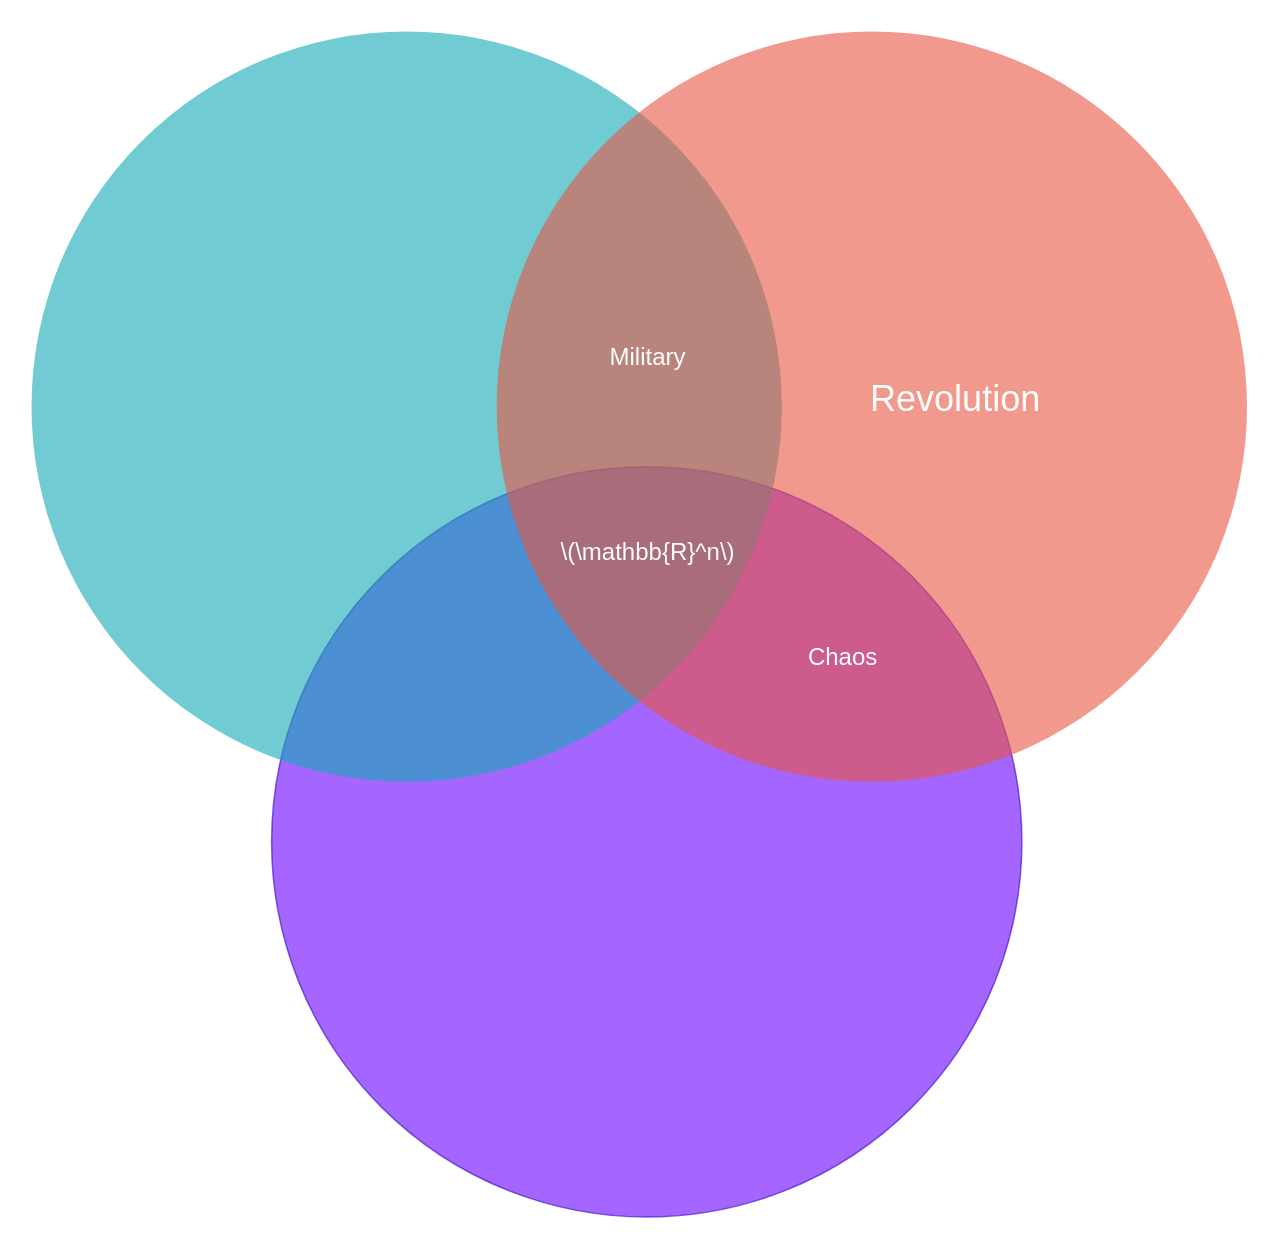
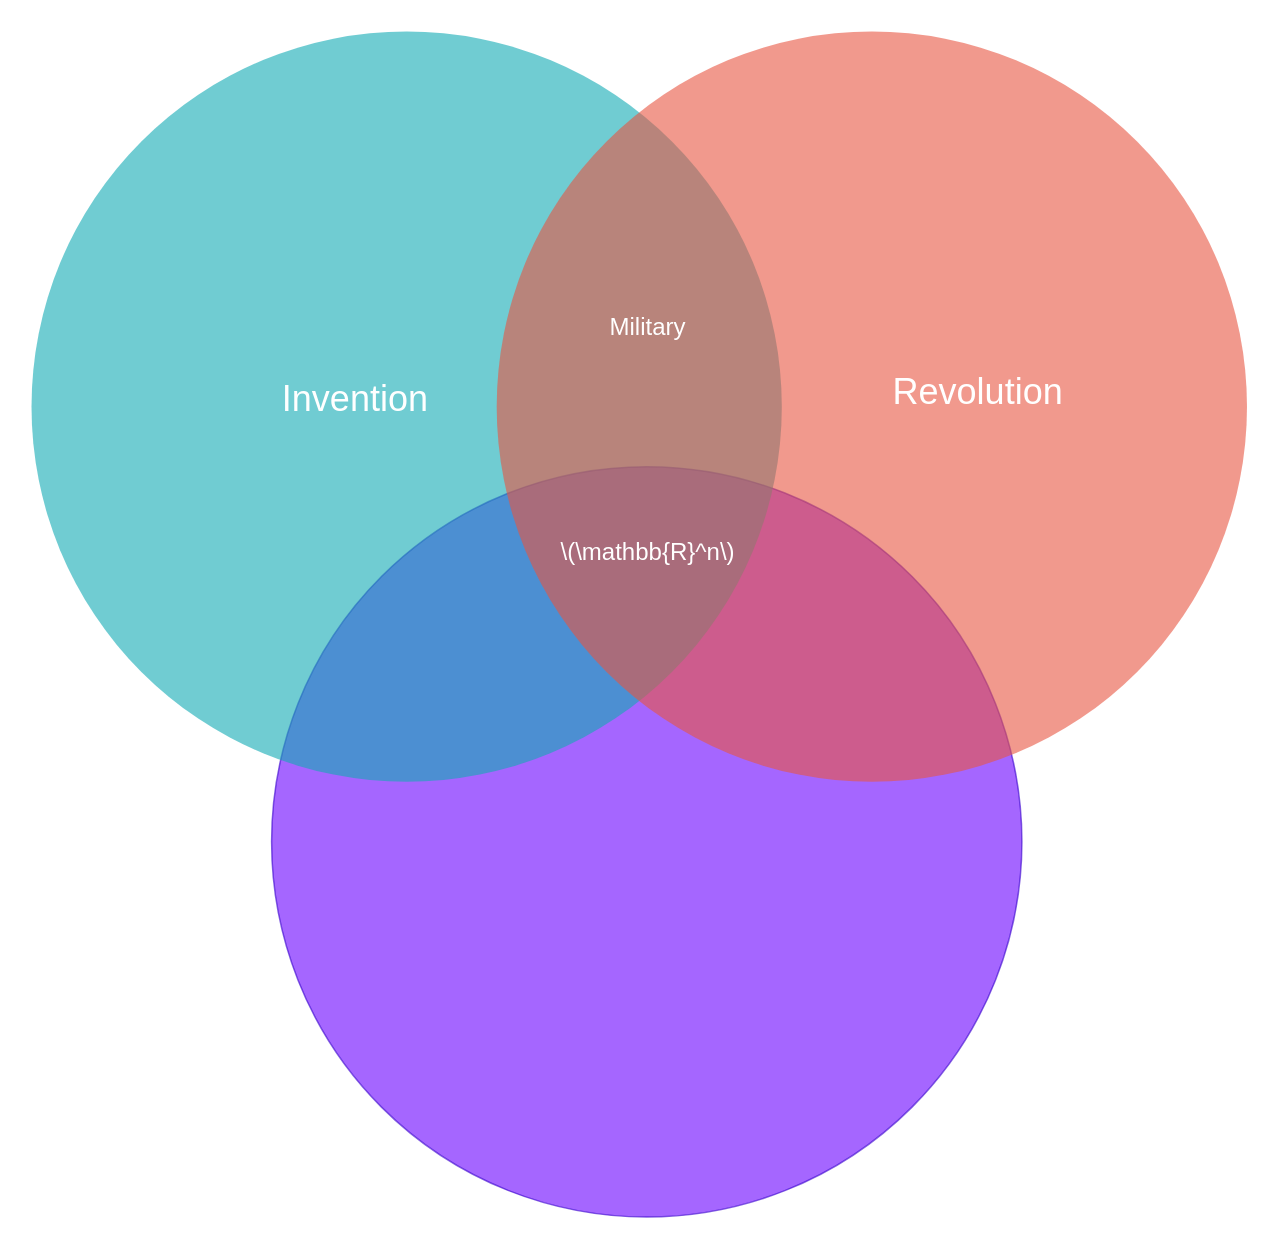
(647, 362) -> (647, 332)
none -> (354, 399)
(954, 399) -> (977, 392)
(842, 662) -> none
